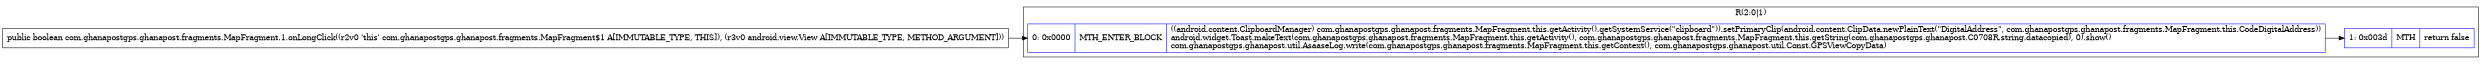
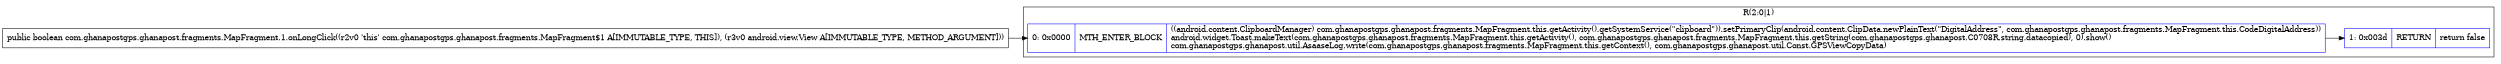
(2406, 38) -> (2414, 38)
